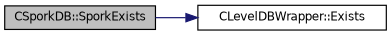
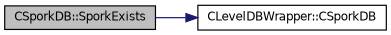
(292, 18) -> (292, 18)
